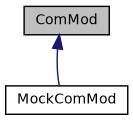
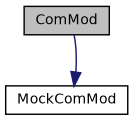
(57, 68) -> (76, 53)
